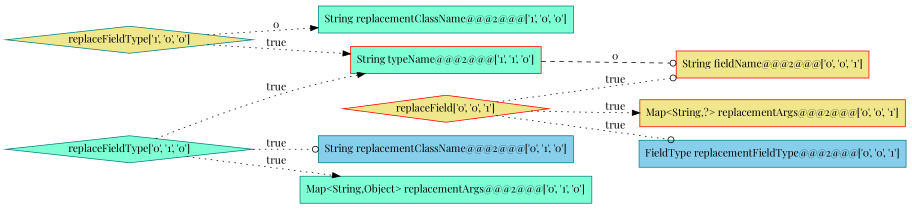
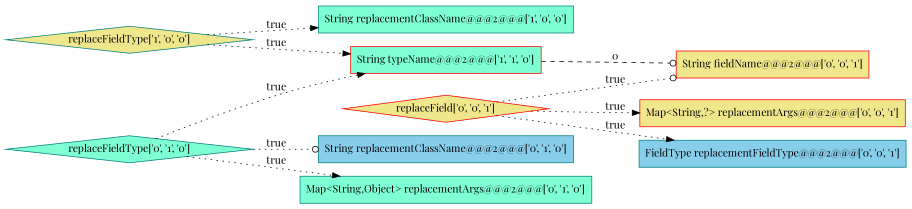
(276, 25) -> (276, 25)
(582, 127) -> (582, 127)
